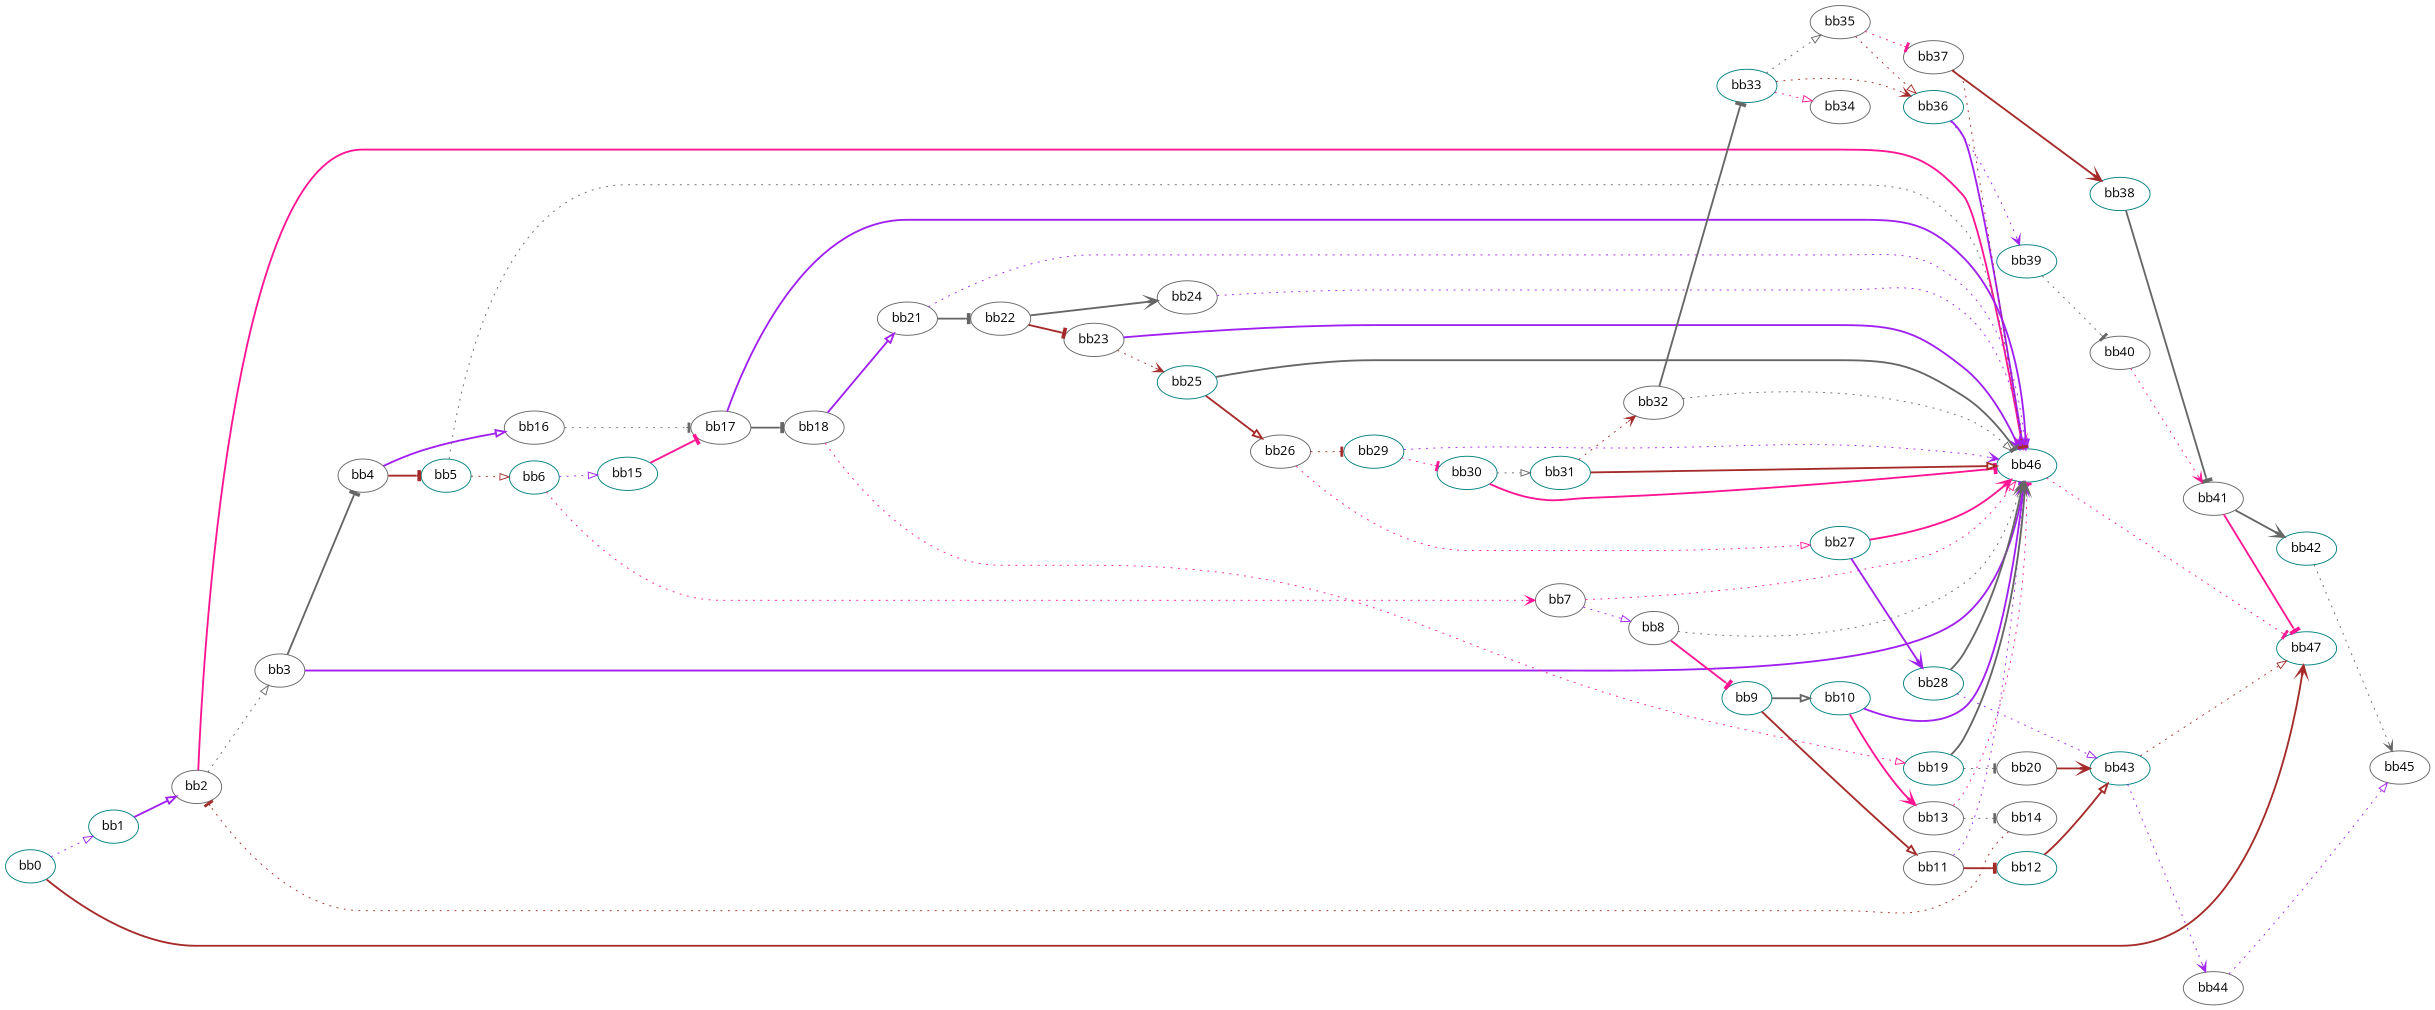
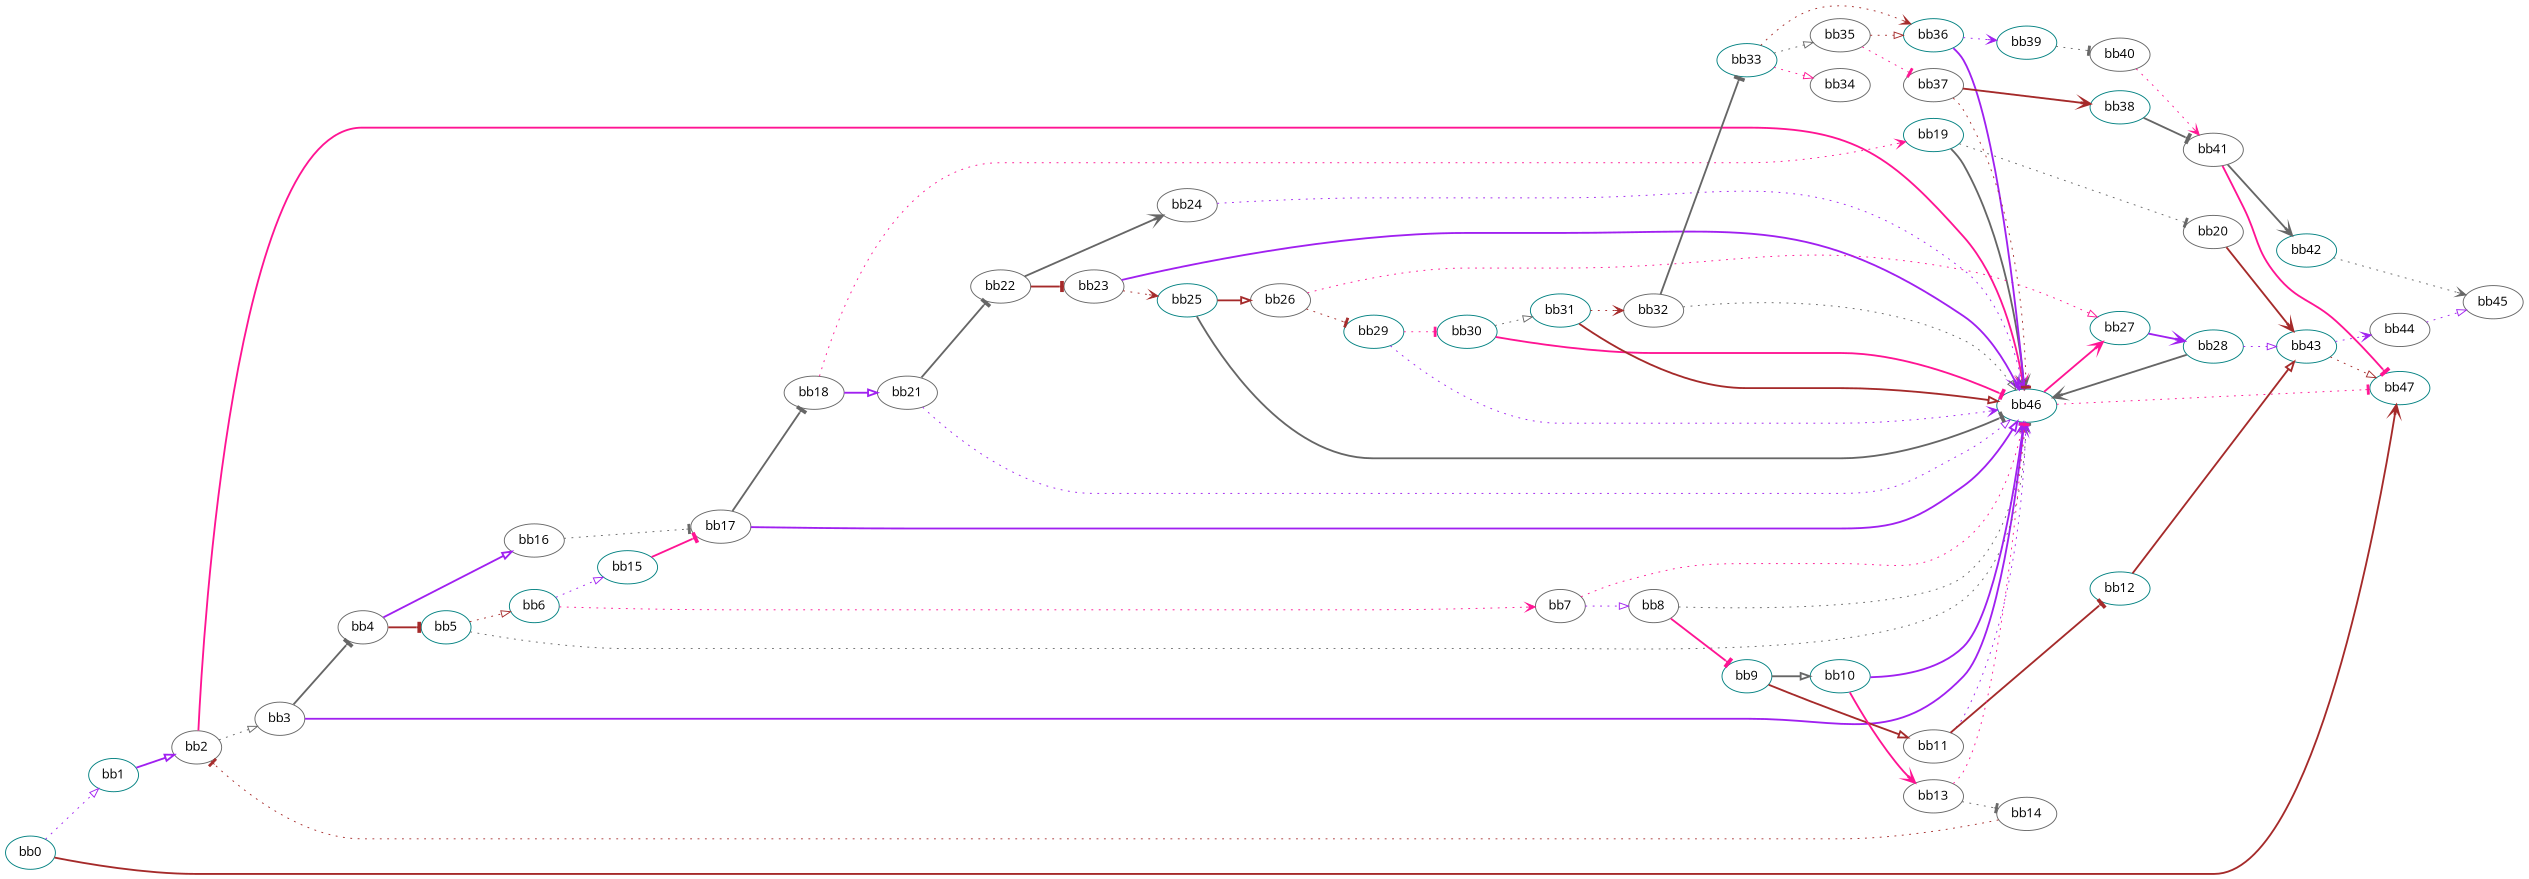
(1941, 523) -> (2070, 370)
(1320, 592) -> (1300, 163)
